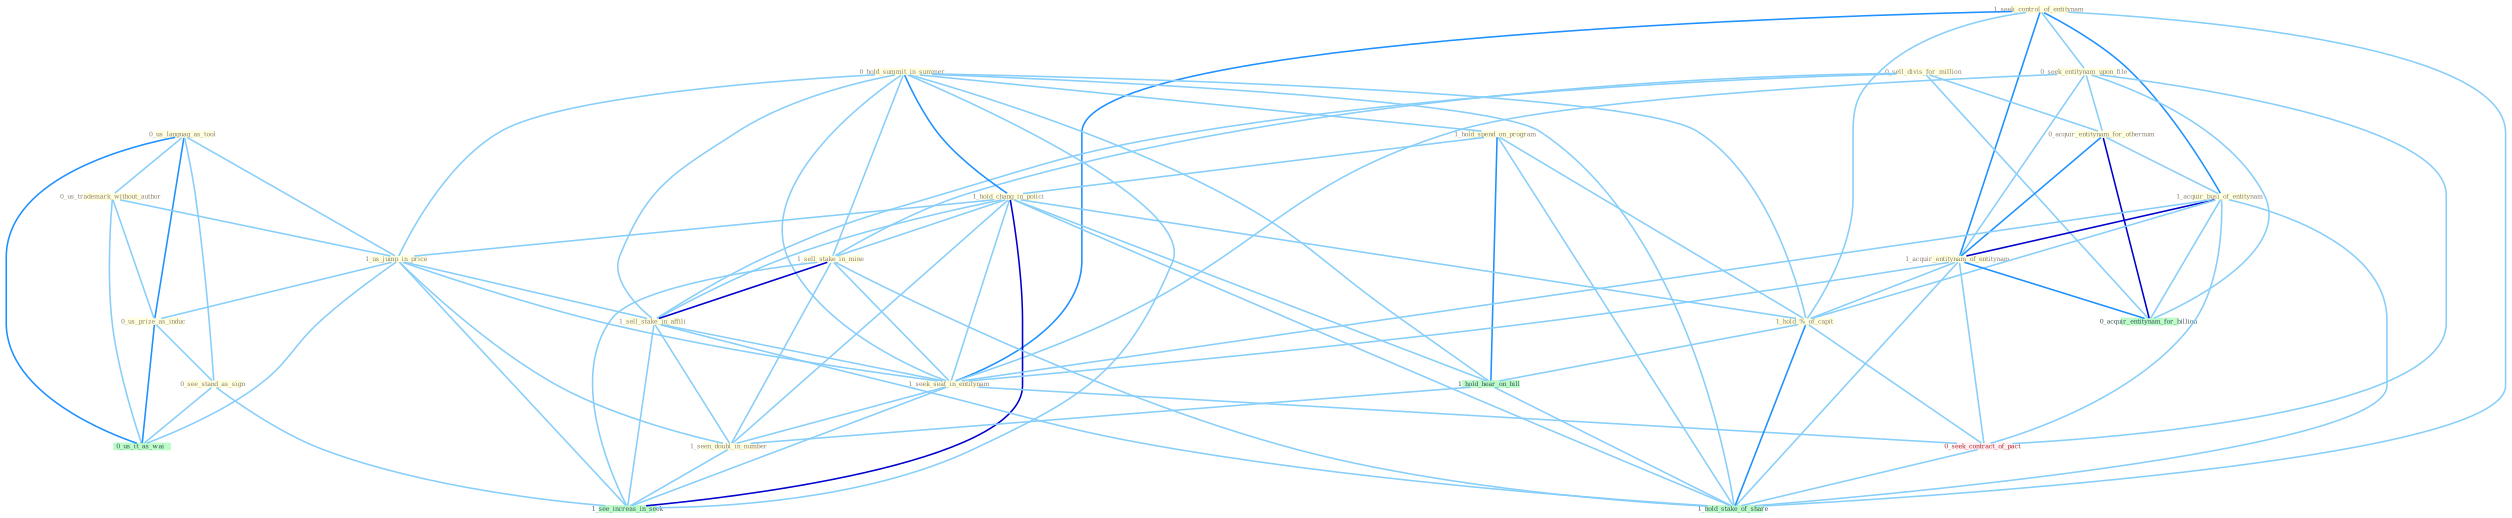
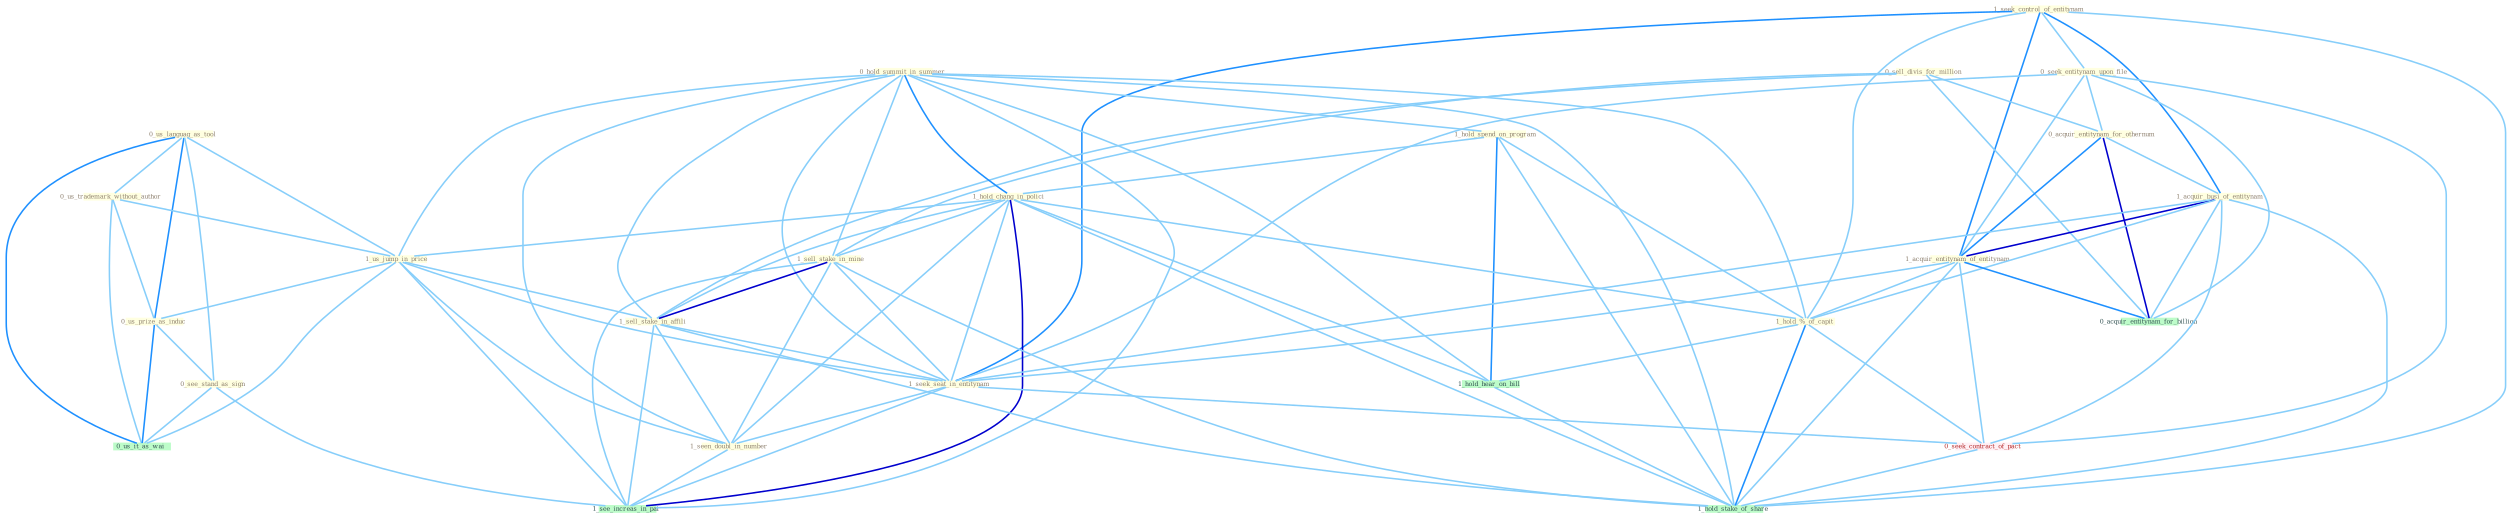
(1111, 415) -> (532, 175)
(628, 509) -> (628, 509)
